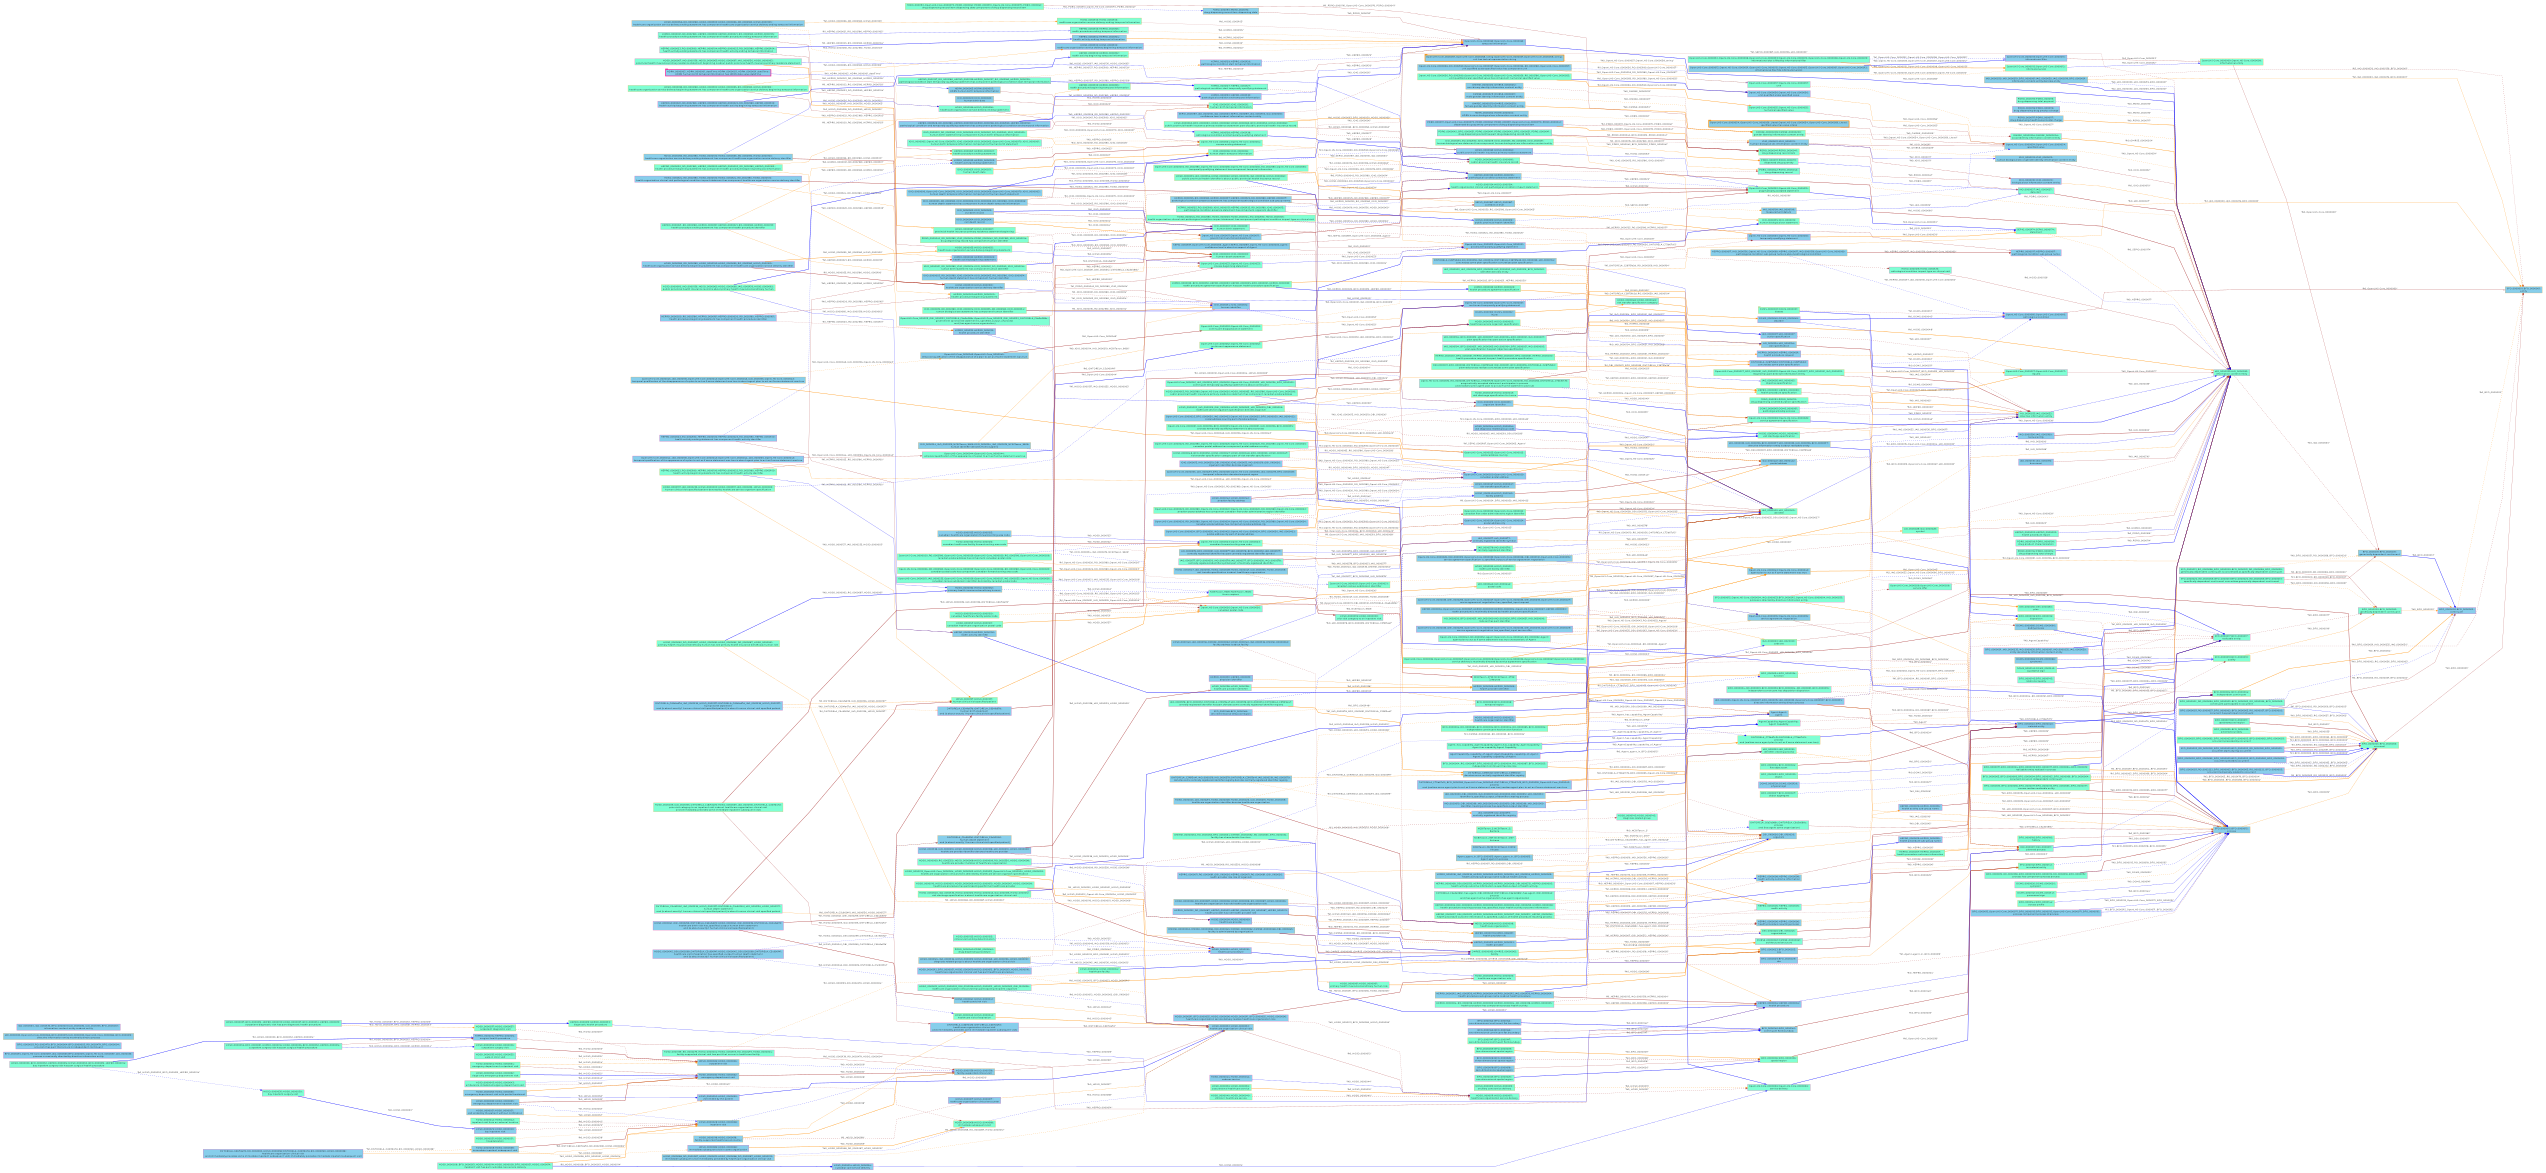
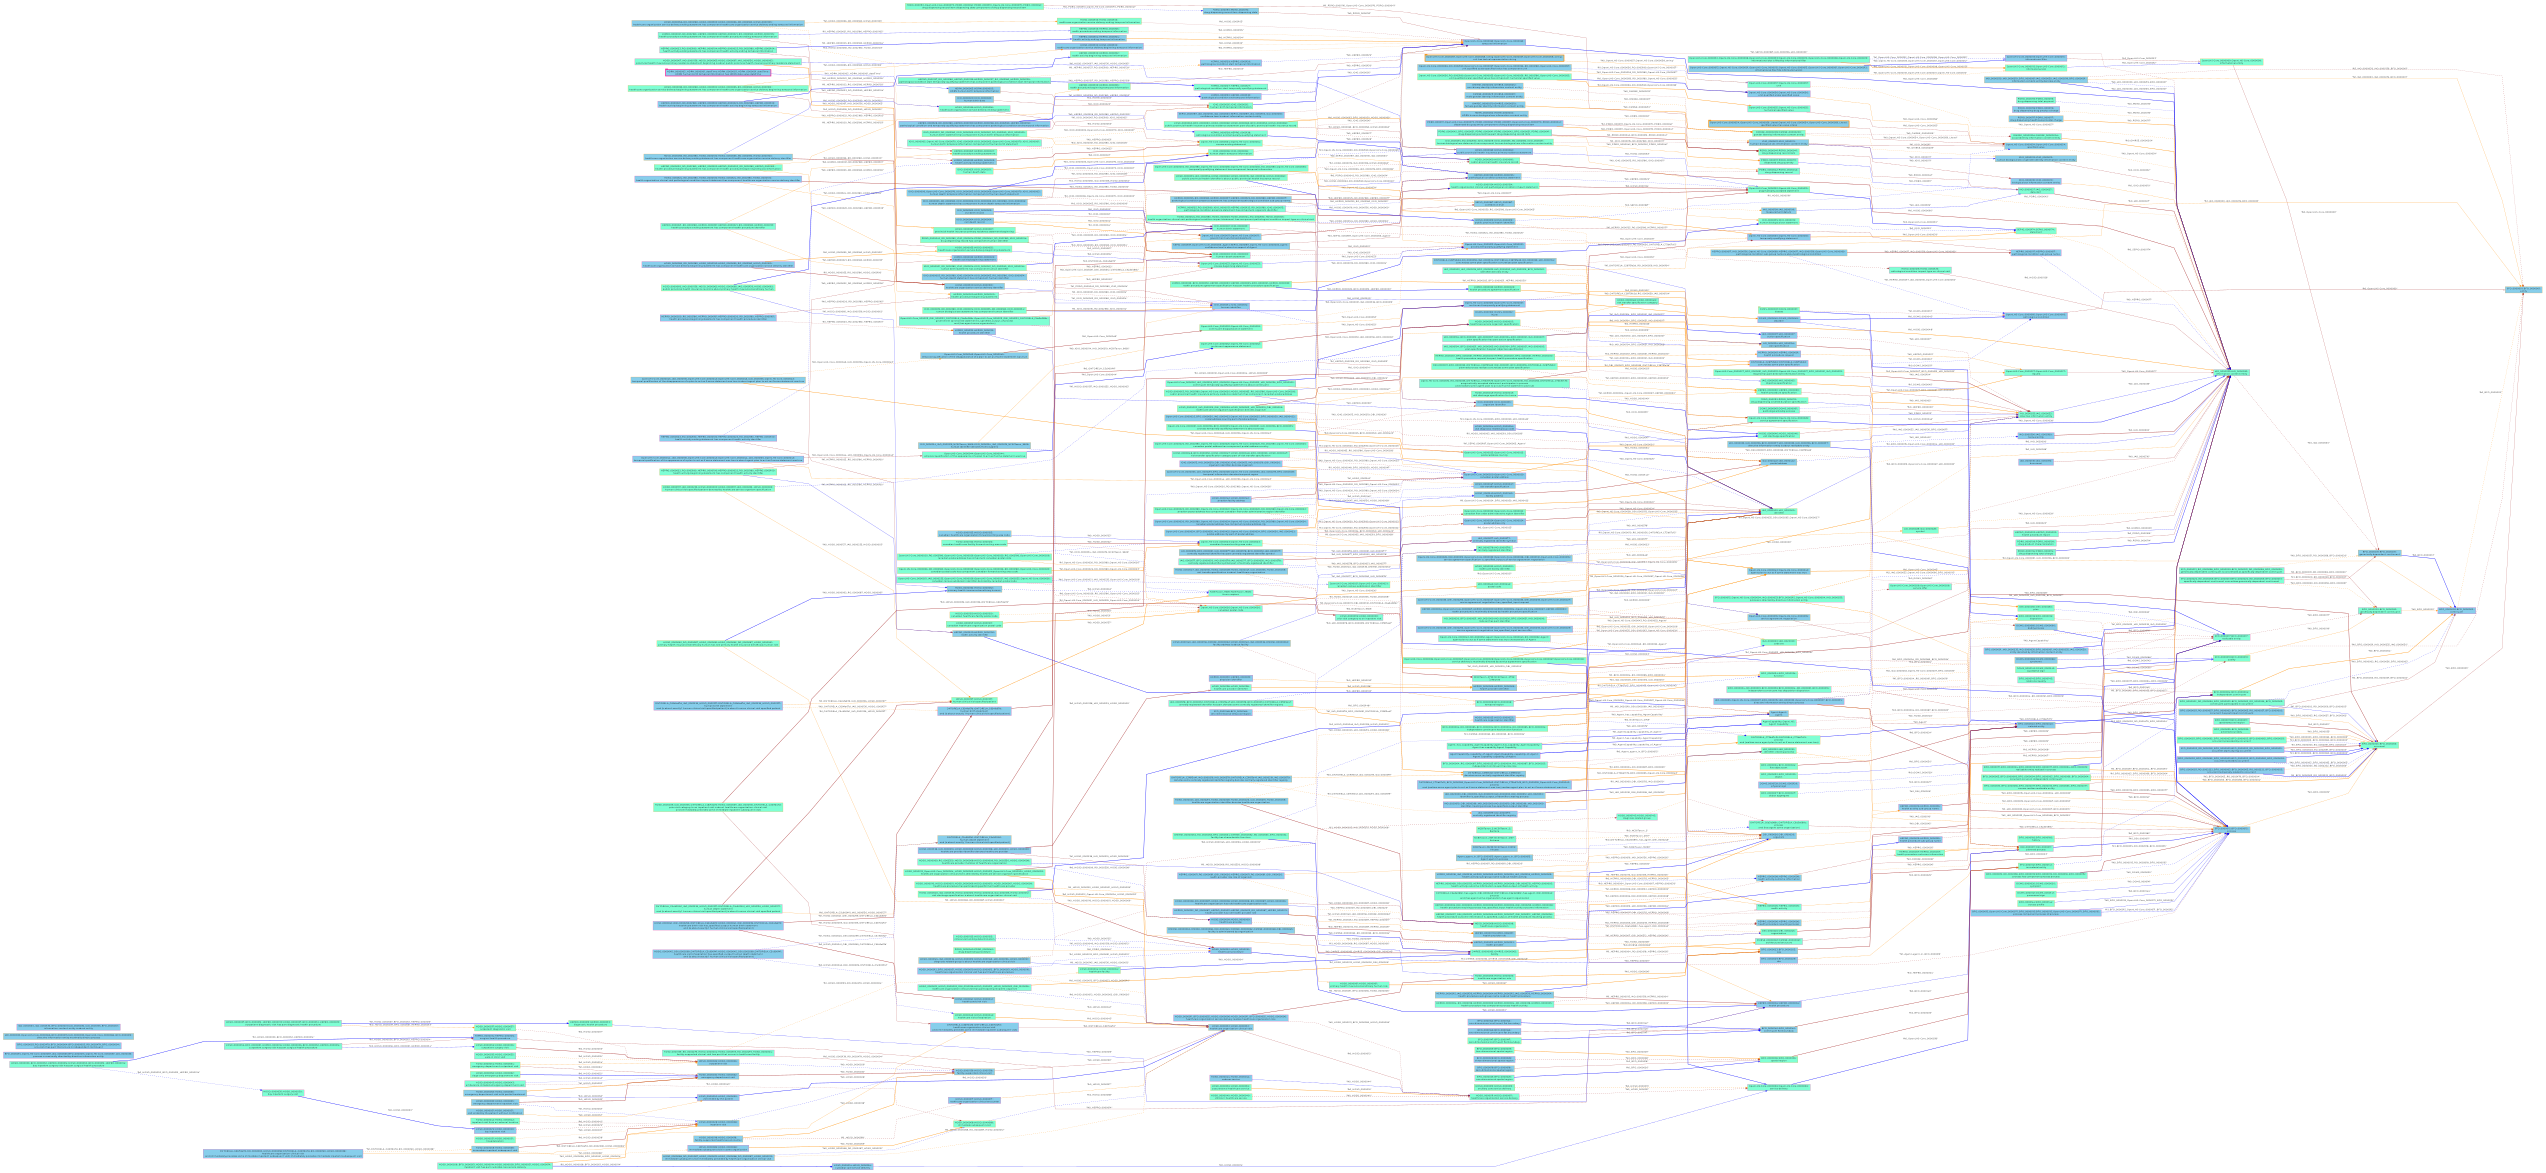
(1779, 723) -> (1779, 723)
